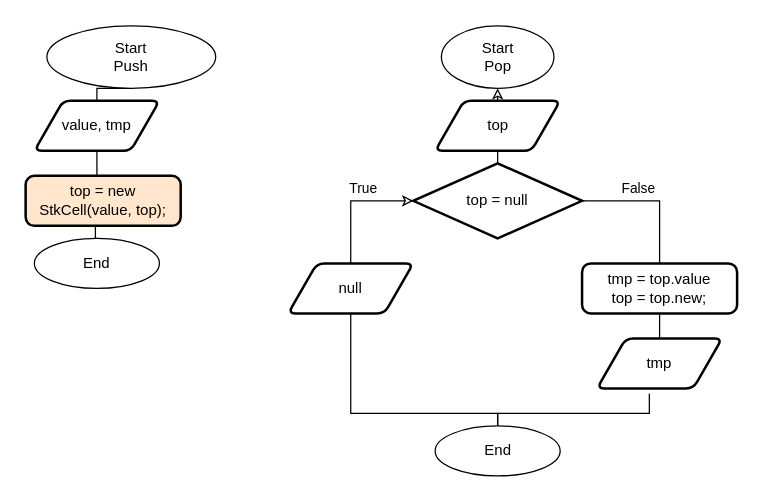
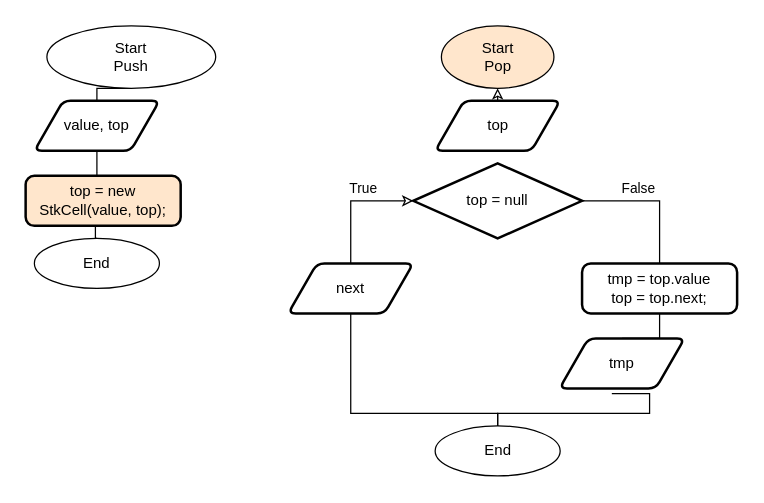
(498, 57) -> (498, 57)
(97, 126) -> (97, 126)
(498, 157) -> none
(351, 288) -> (351, 288)
(659, 288) -> (659, 288)
(659, 363) -> (622, 363)
